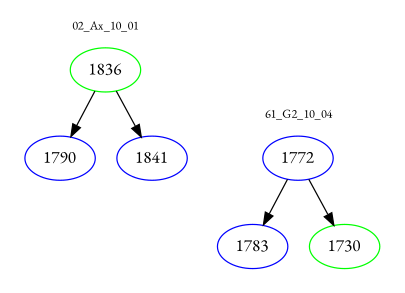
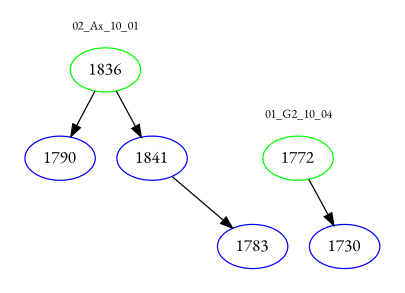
(299, 115) -> (299, 115)
(298, 158) -> (298, 158)
(278, 197) -> (198, 198)
(345, 247) -> (345, 247)
